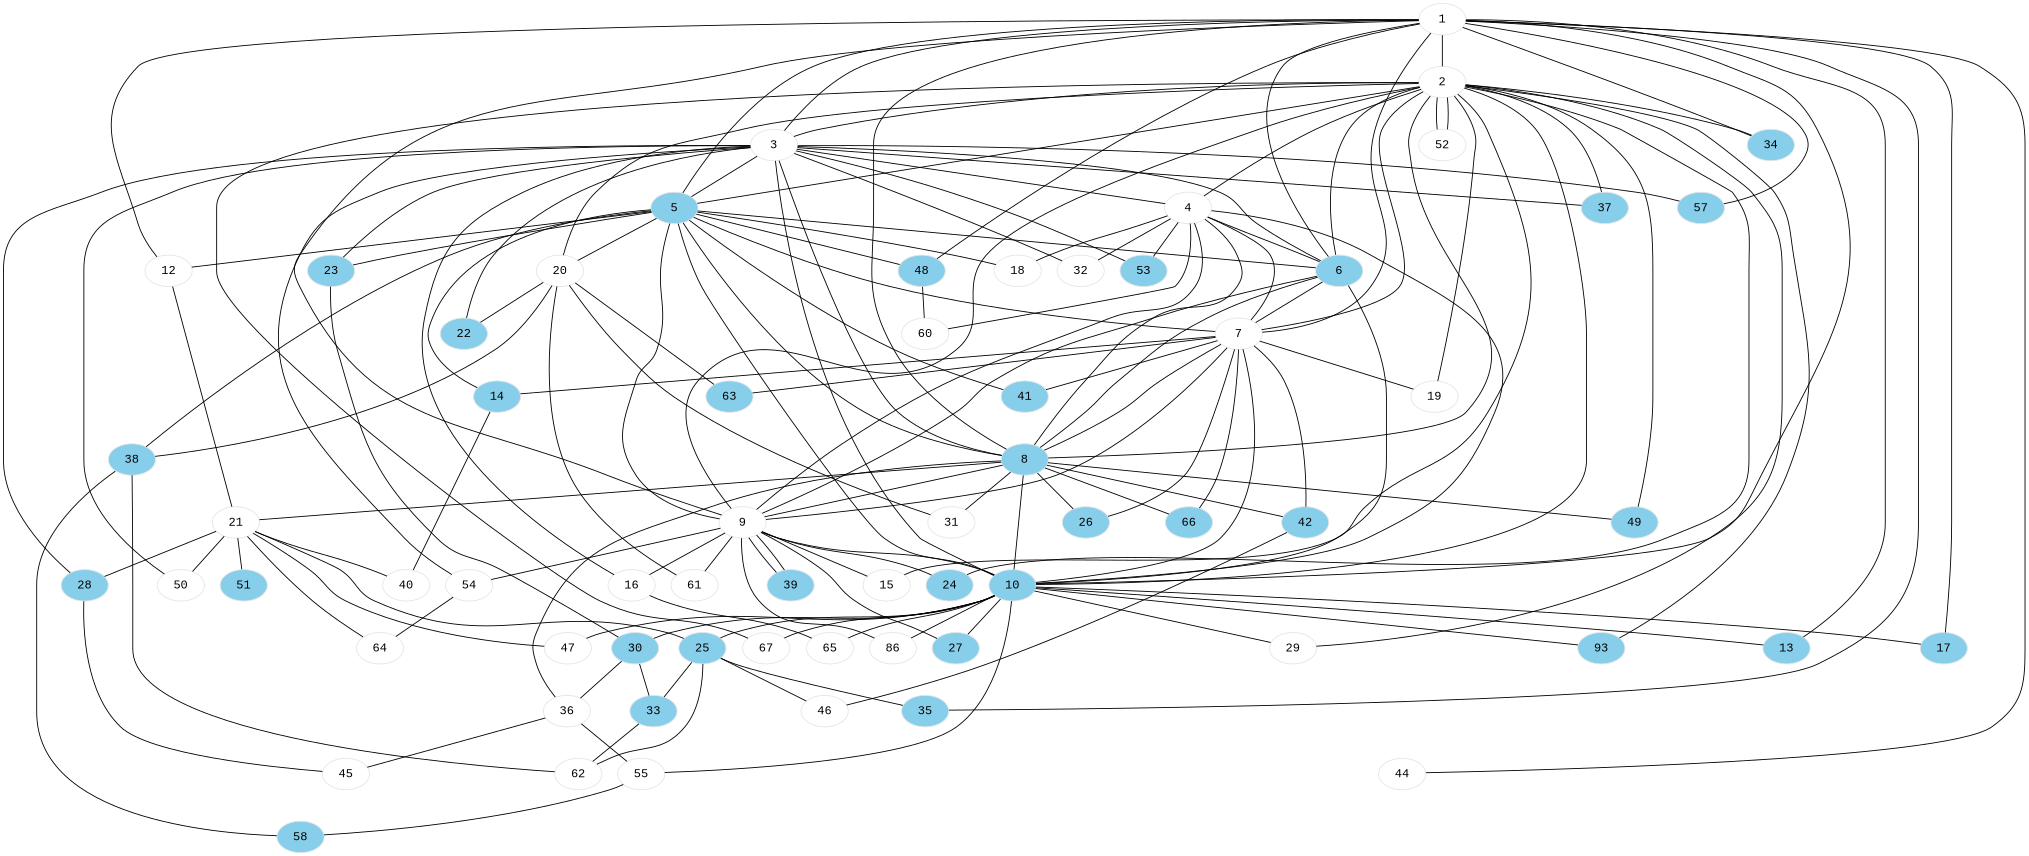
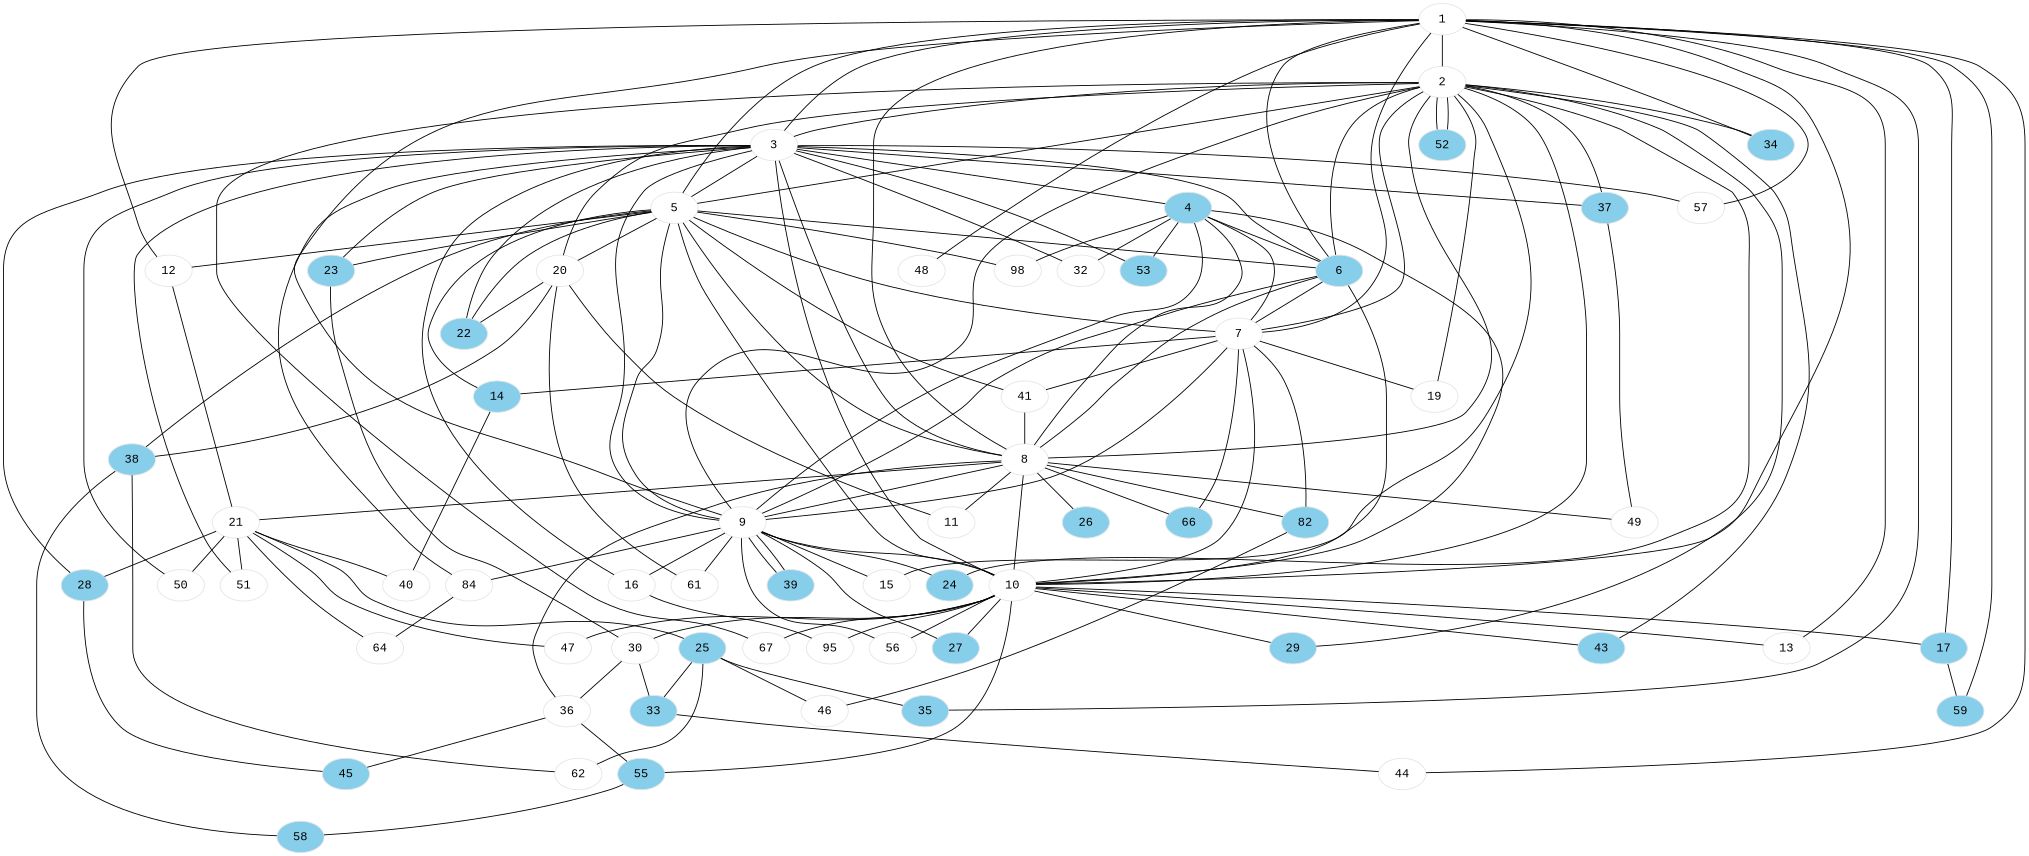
(1308, 133) -> none
(1442, 145) -> (1442, 145)
none -> (268, 191)
(674, 208) -> (674, 208)
(1188, 208) -> (1188, 208)
(1701, 208) -> (1701, 208)
(798, 239) -> (548, 244)
(1652, 241) -> (1620, 365)
(922, 271) -> (922, 271)
(1018, 271) -> (1018, 271)
none -> (623, 329)
(925, 334) -> none
(729, 397) -> none
(1025, 397) -> (1025, 397)
(1135, 401) -> (1025, 428)
(1025, 460) -> (1025, 460)
(1195, 460) -> none
(951, 522) -> (951, 522)
(1305, 522) -> (1305, 522)
(1635, 522) -> (1635, 522)
(244, 585) -> (244, 585)
(469, 585) -> (469, 585)
(1013, 585) -> (1013, 585)
(858, 617) -> none
(635, 648) -> (635, 648)
(830, 648) -> (830, 648)
(893, 648) -> (893, 648)
(1293, 648) -> (1293, 648)
(1601, 648) -> (1601, 648)
(1787, 648) -> (1787, 648)
none -> (1960, 711)
(616, 743) -> (1027, 746)
(346, 774) -> (346, 774)
(641, 774) -> (641, 774)
